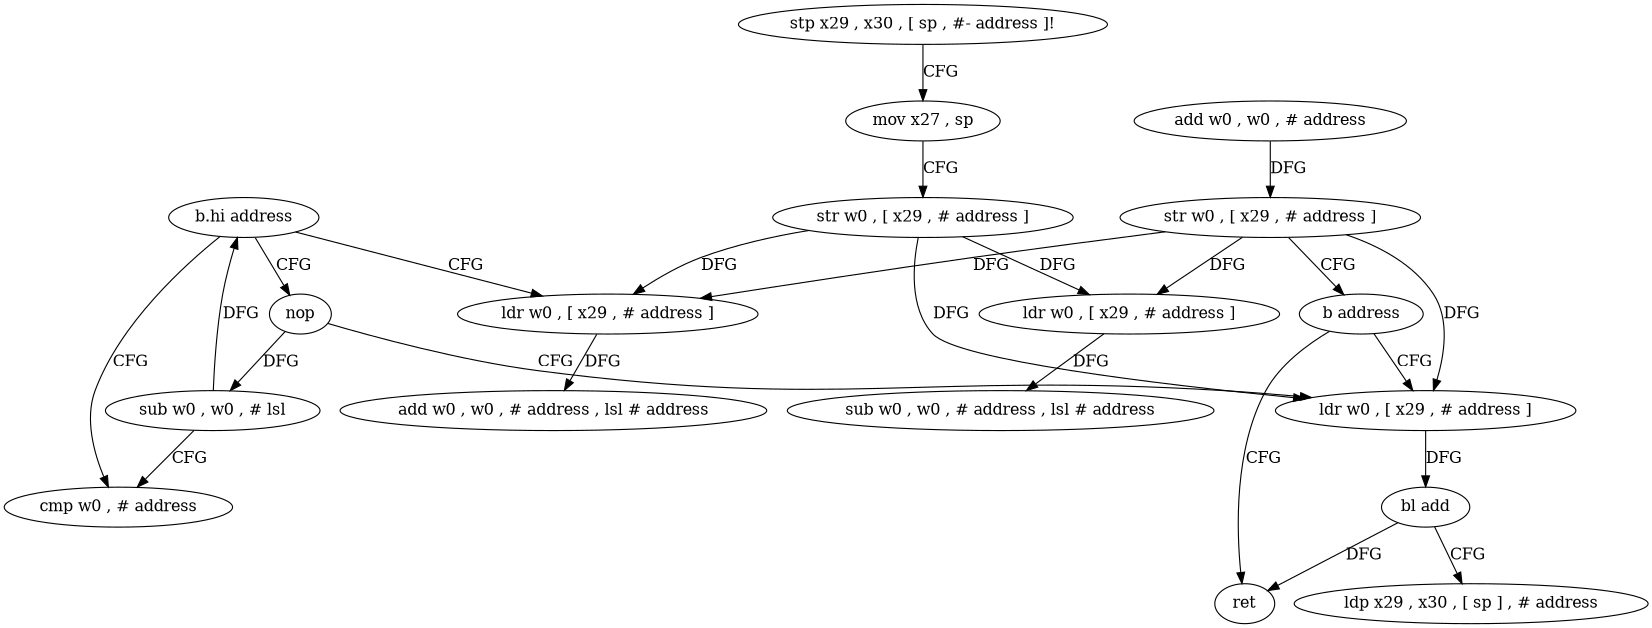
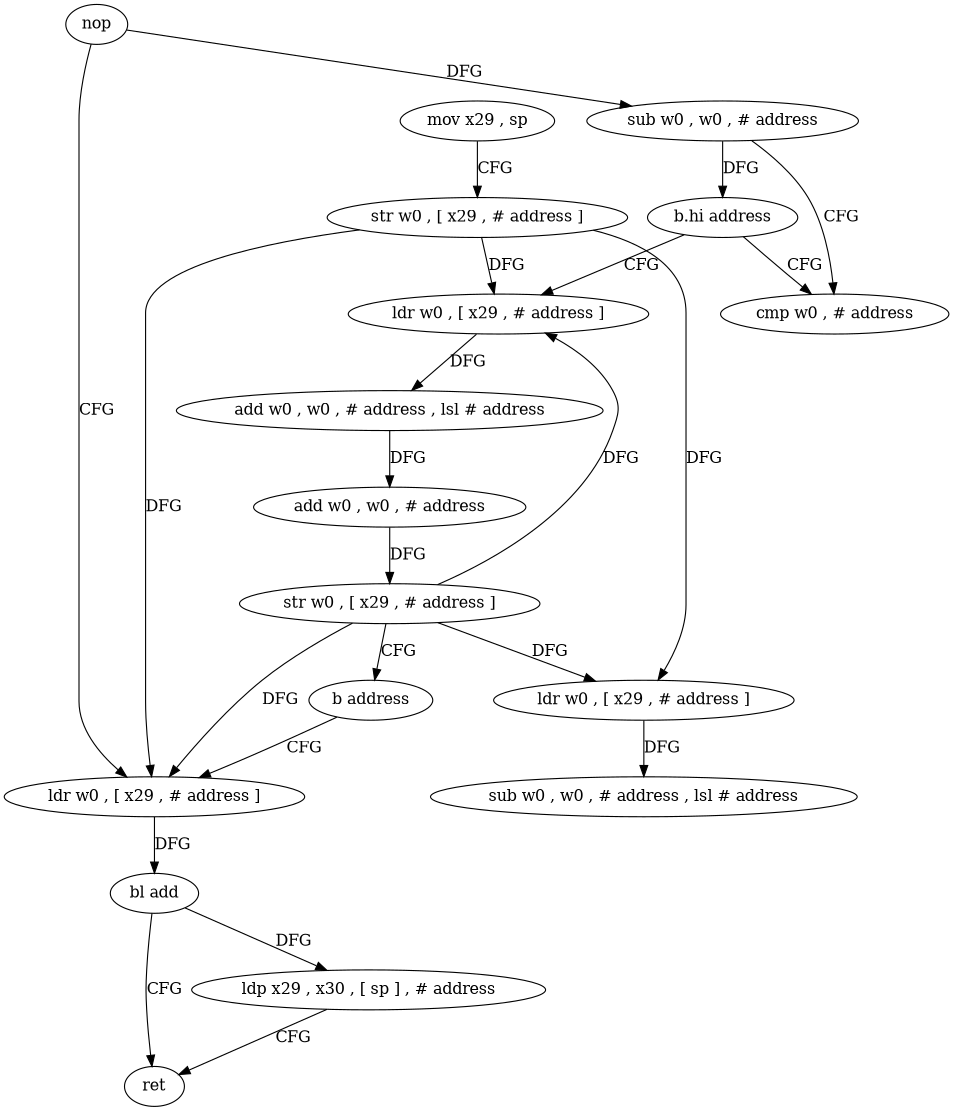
(923, 24) -> none
(923, 121) -> (477, 121)
(269, 261) -> none
(213, 411) -> (723, 121)
(1248, 436) -> (258, 1040)
none -> (390, 453)
(1364, 555) -> (164, 990)
(1468, 555) -> (294, 942)
